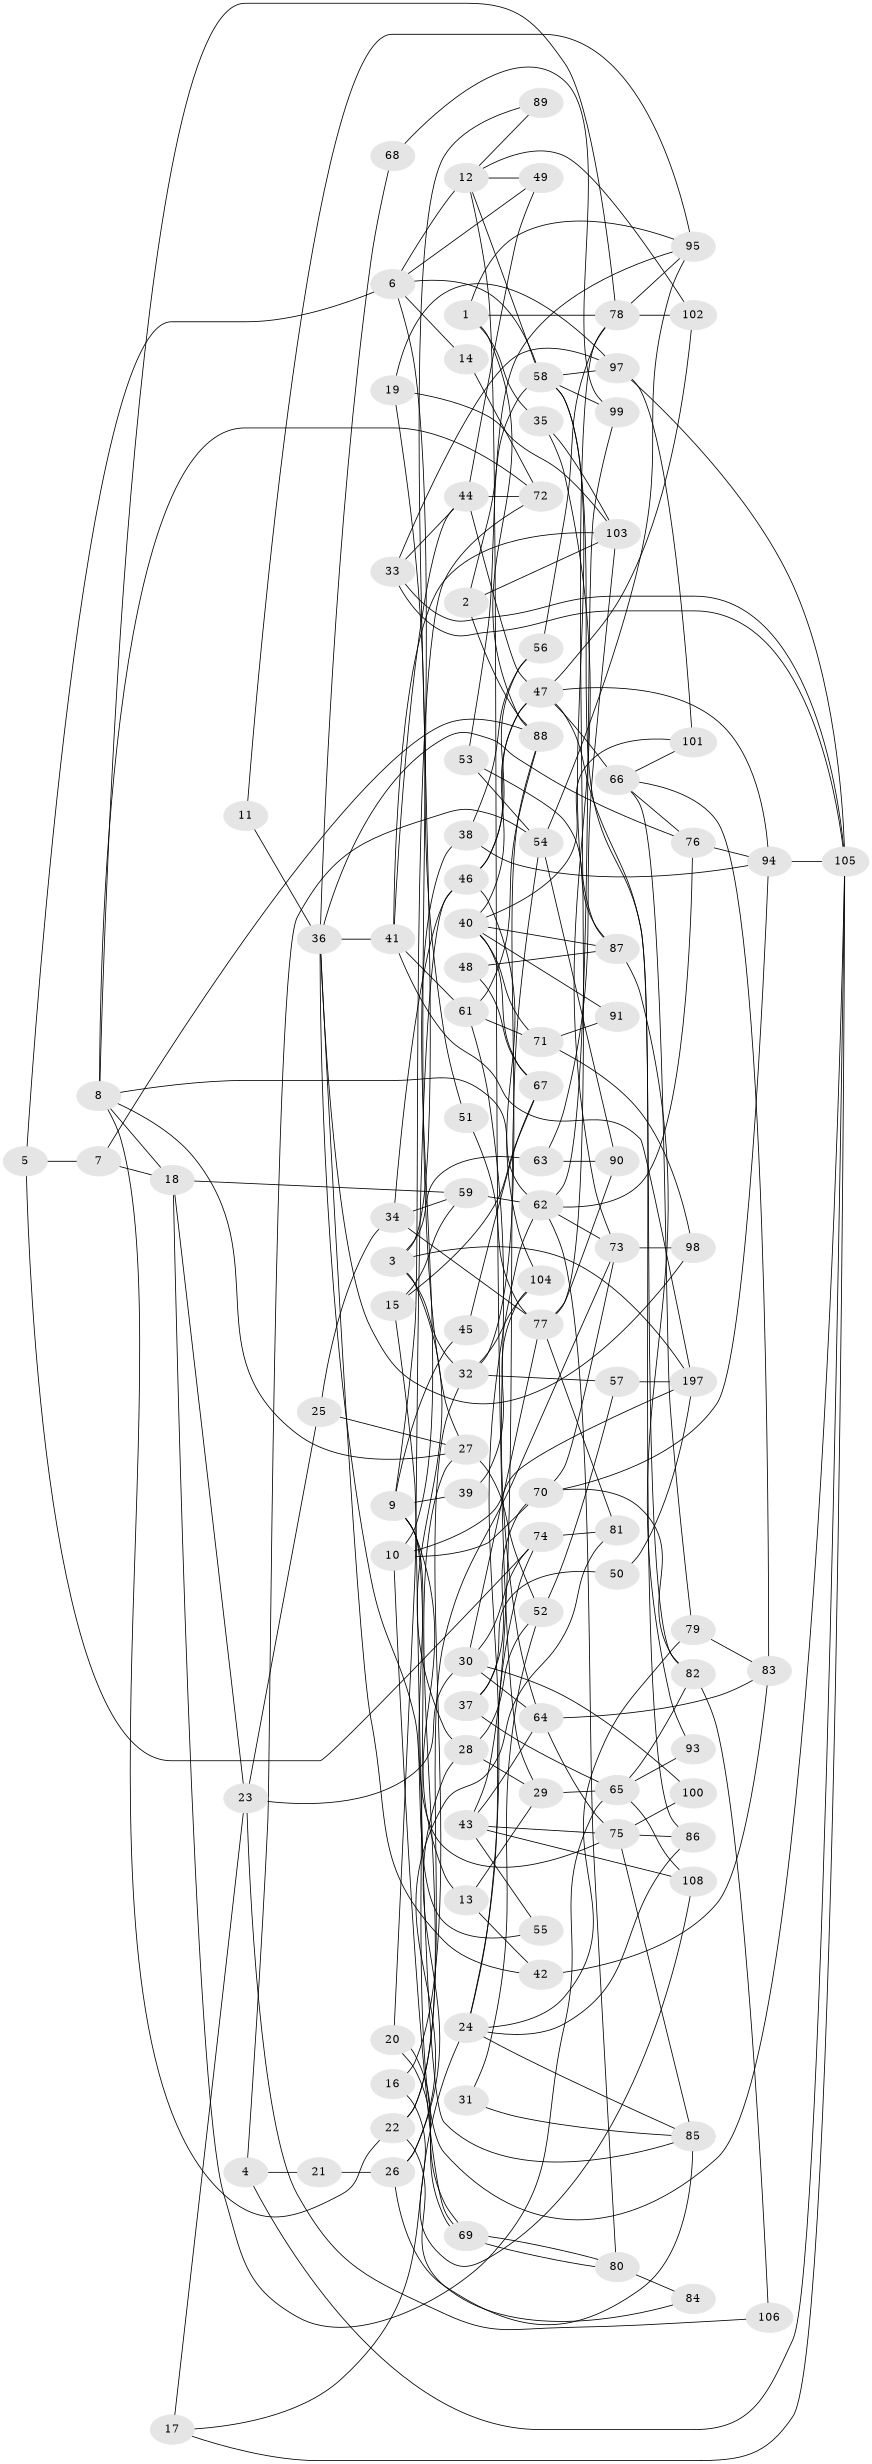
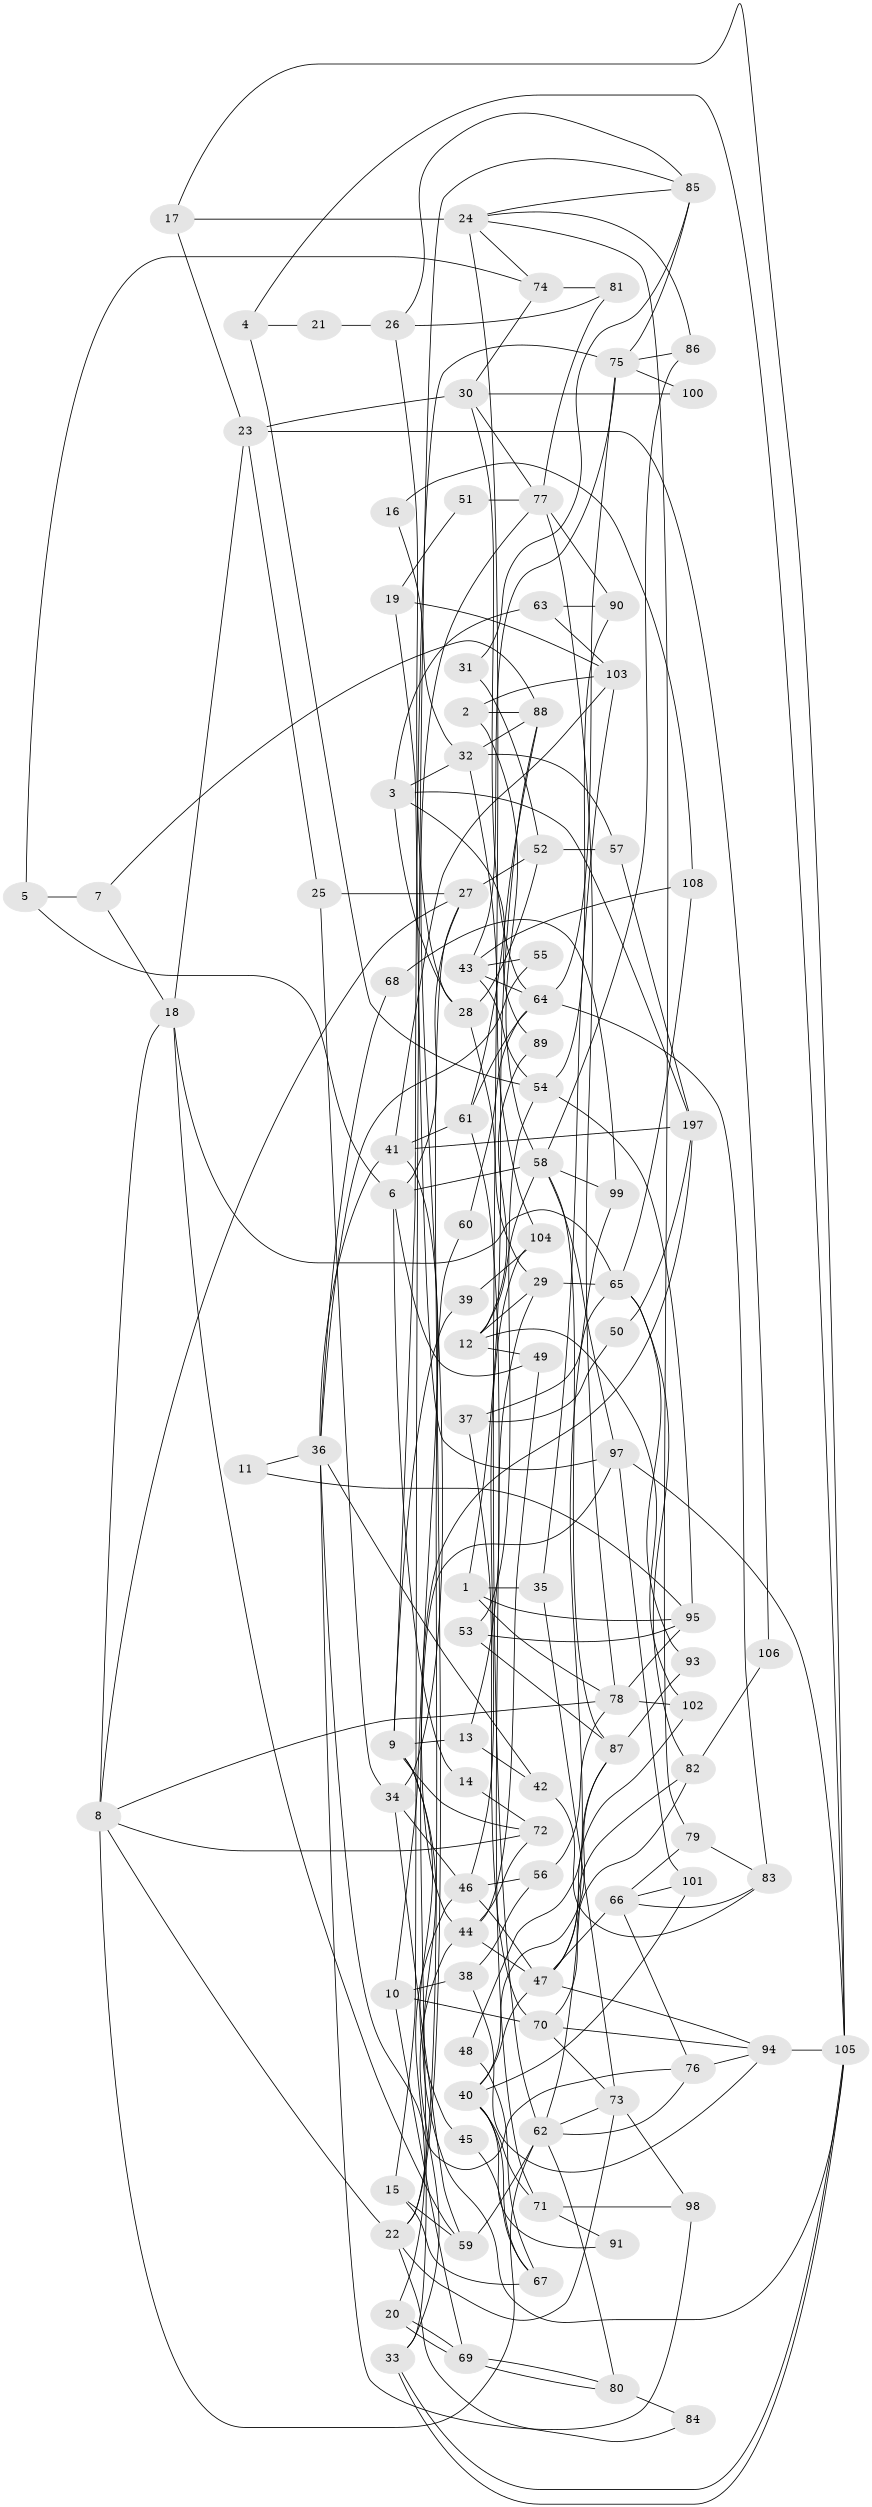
(420, 240) -> none
none -> (466, 1225)
